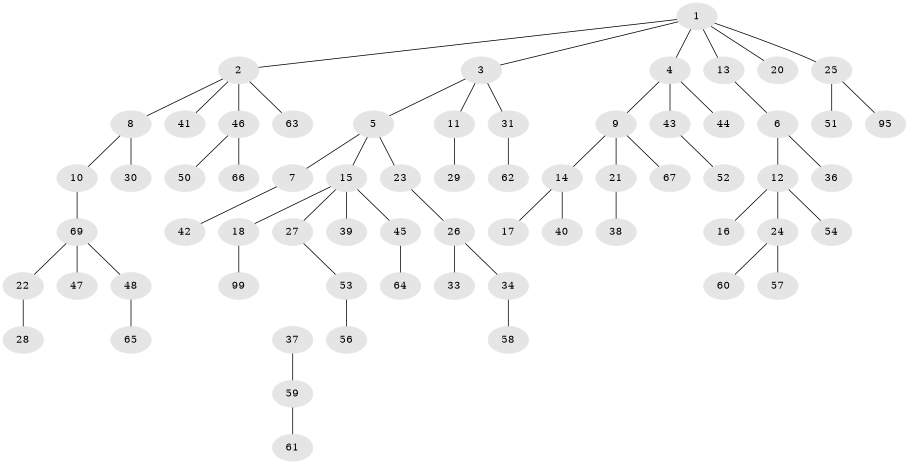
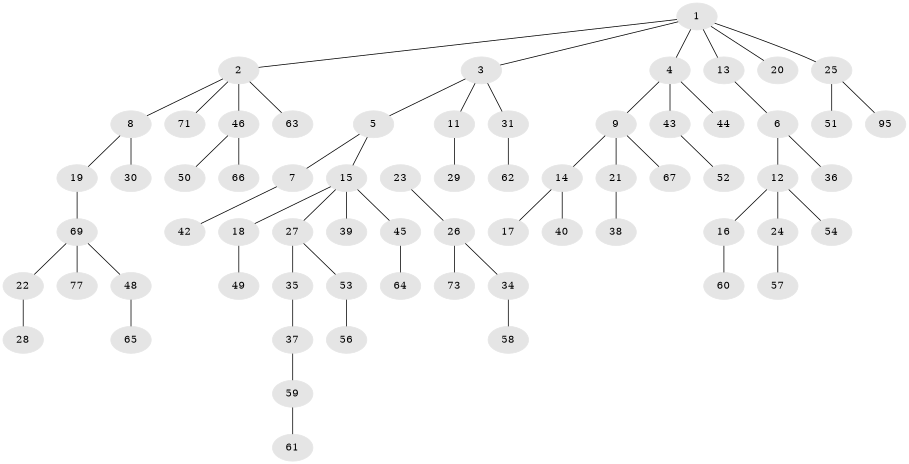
(185, 124) -> (185, 124)
(387, 151) -> none
(77, 178) -> (77, 178)
(751, 259) -> (724, 259)
(77, 286) -> (77, 286)
(239, 286) -> (239, 286)
none -> (293, 286)
(454, 286) -> (454, 286)
